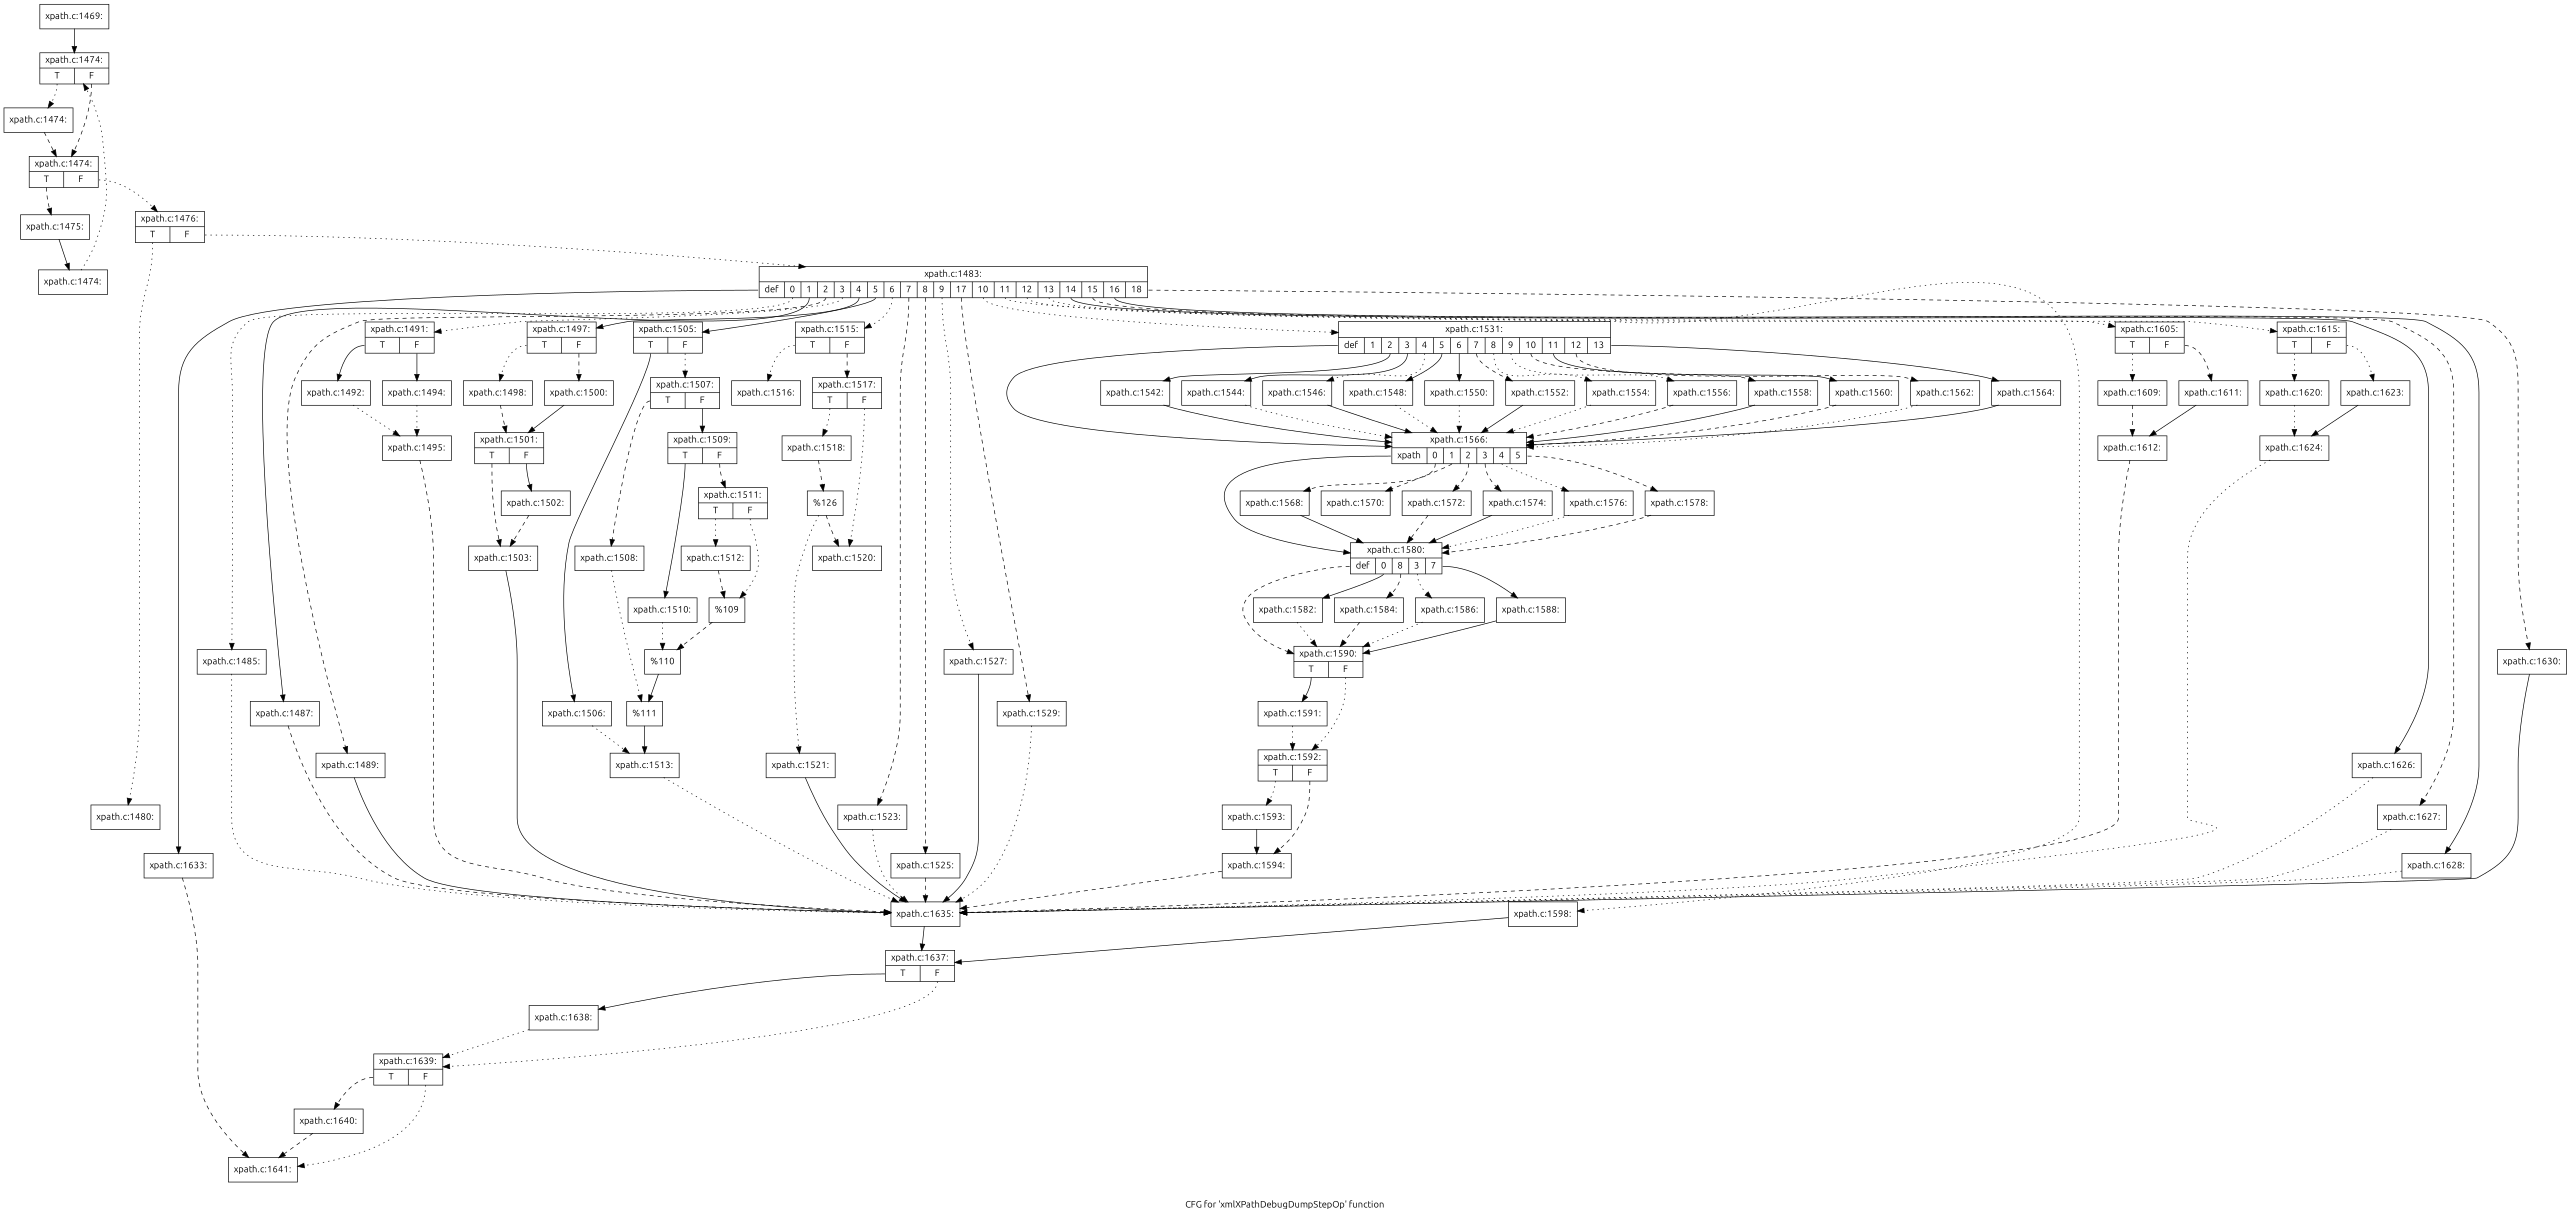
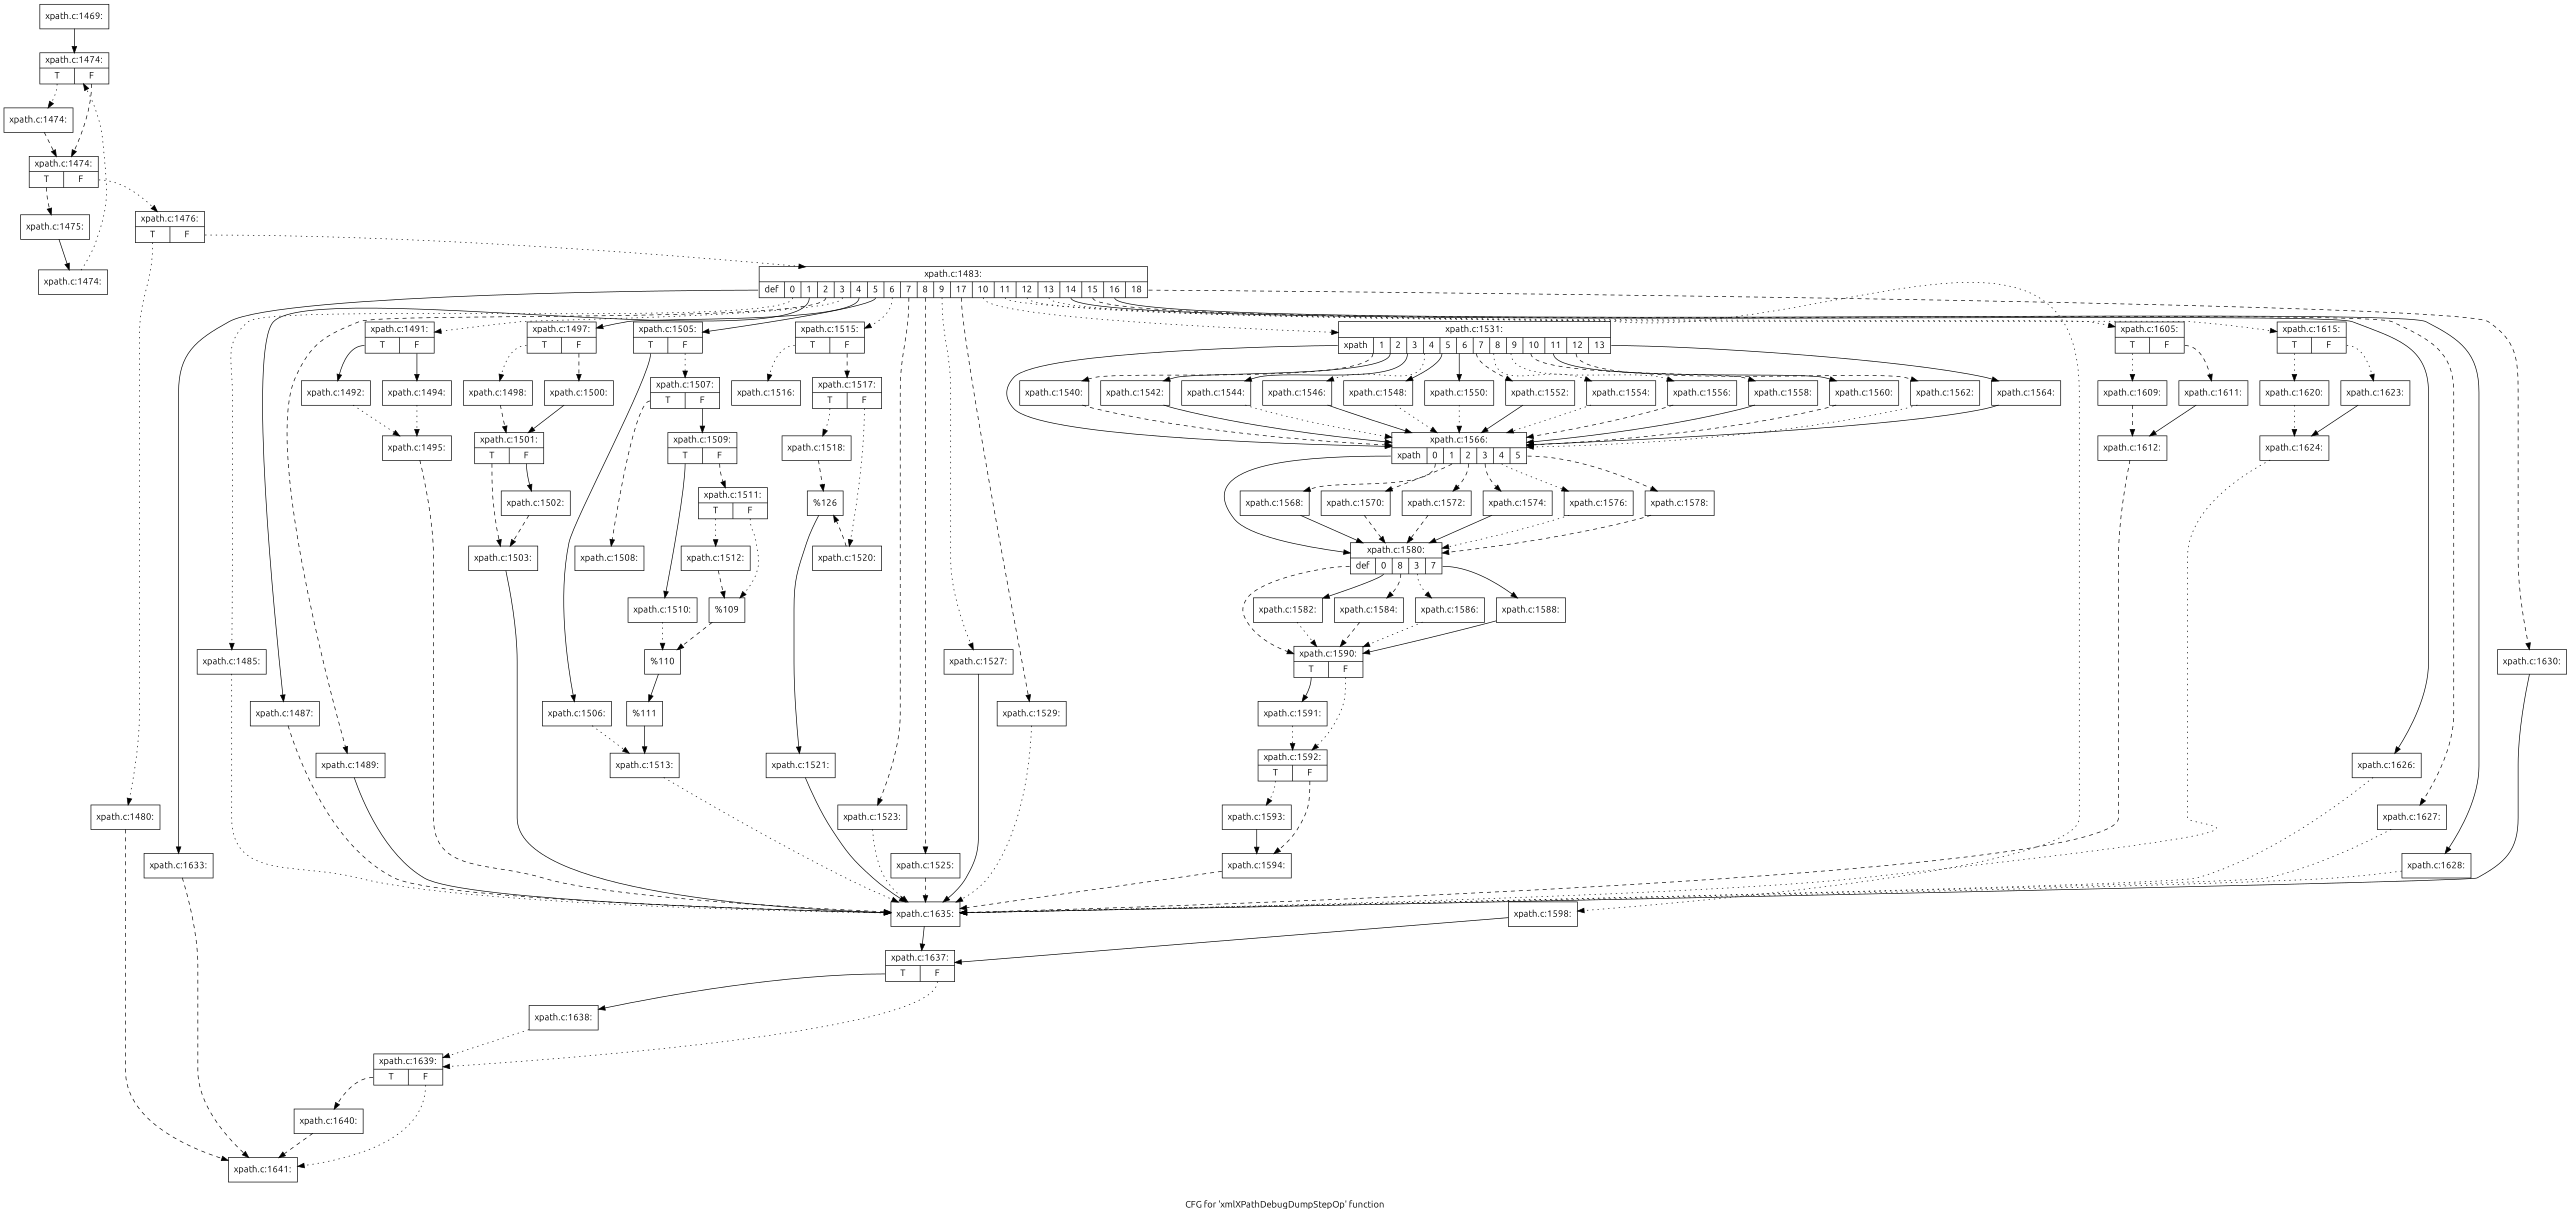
(1351, 345) -> (1356, 345)
none -> (1054, 393)
none -> (1373, 526)
(831, 528) -> (842, 534)
(794, 629) -> (794, 629)
(624, 633) -> none
none -> (125, 1019)
